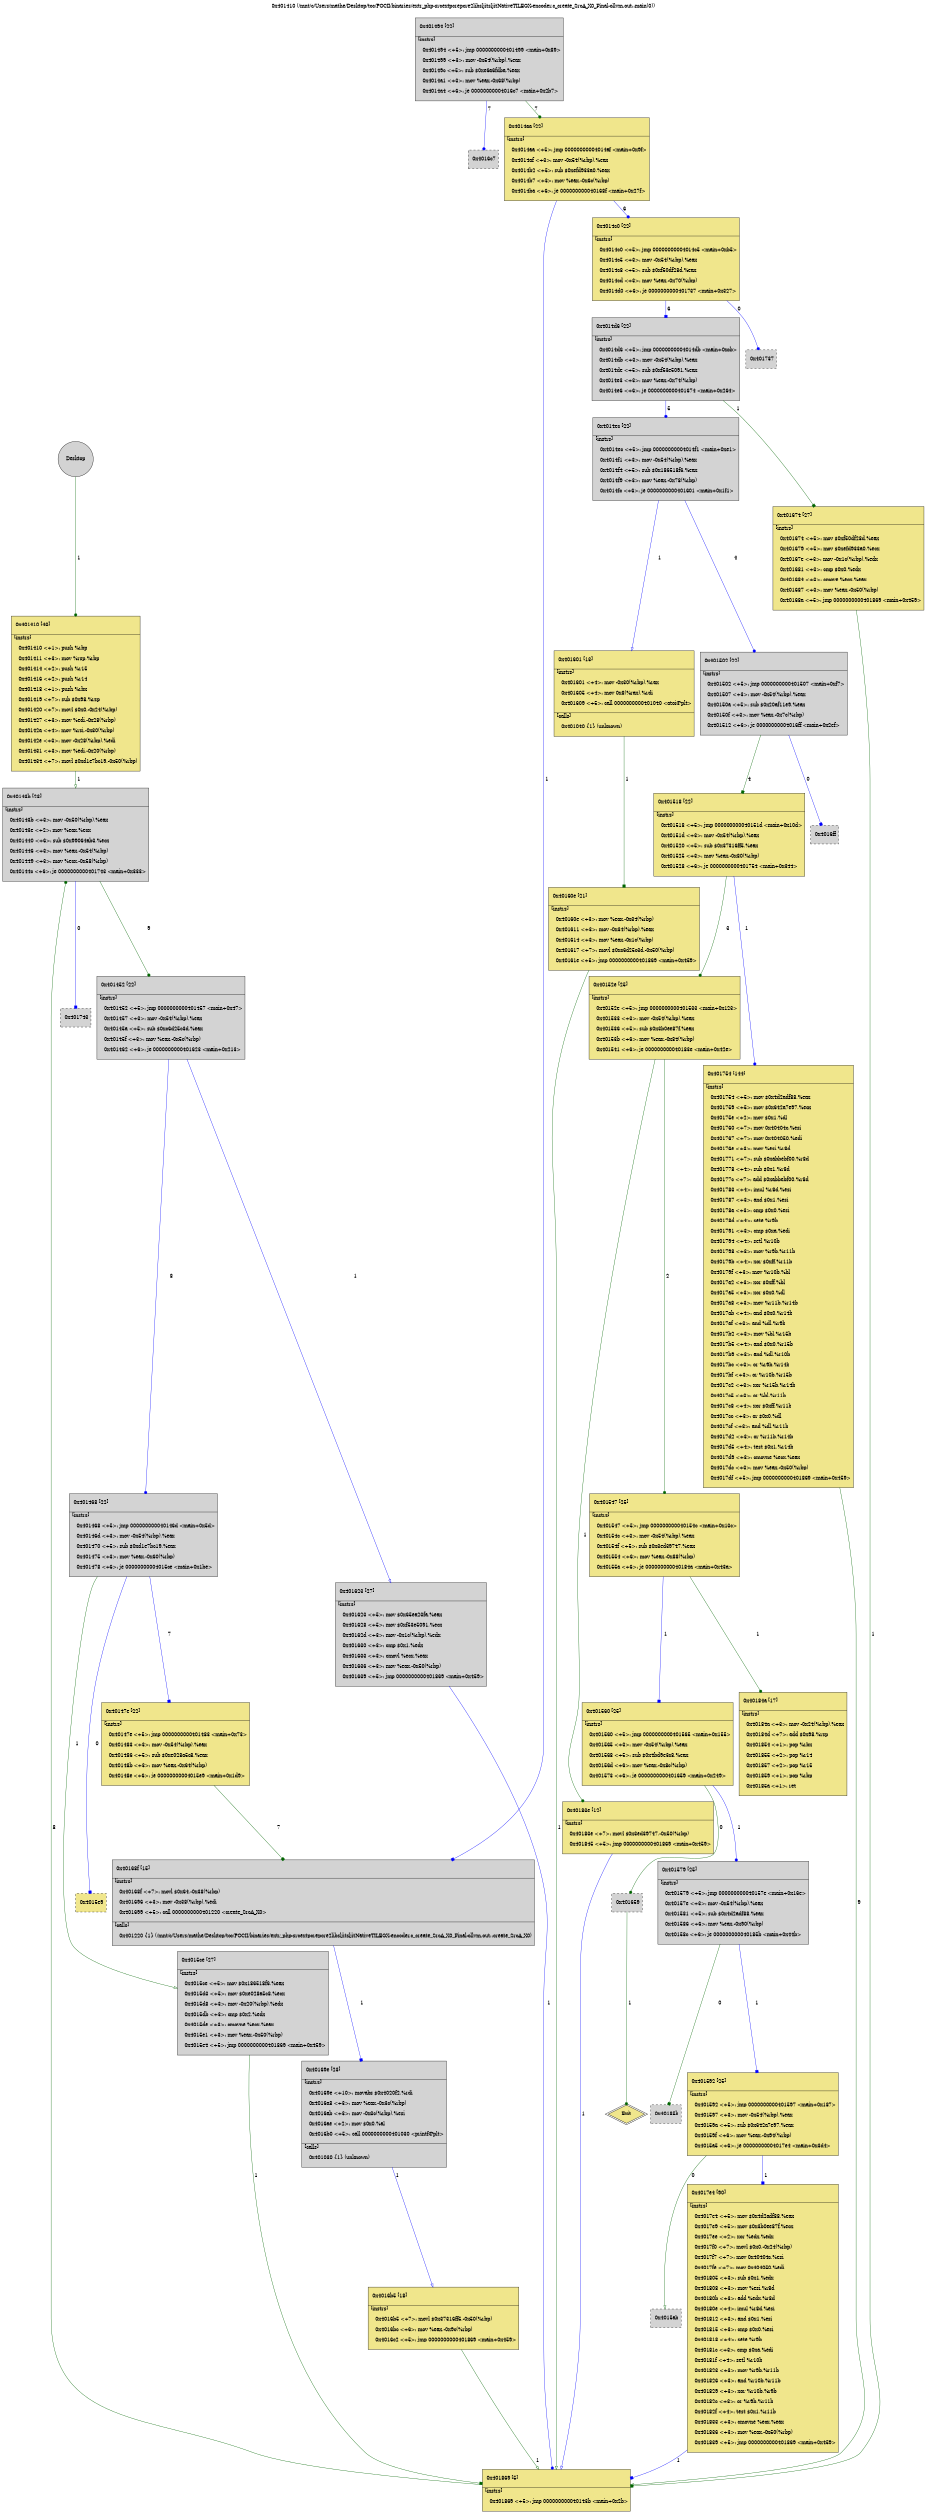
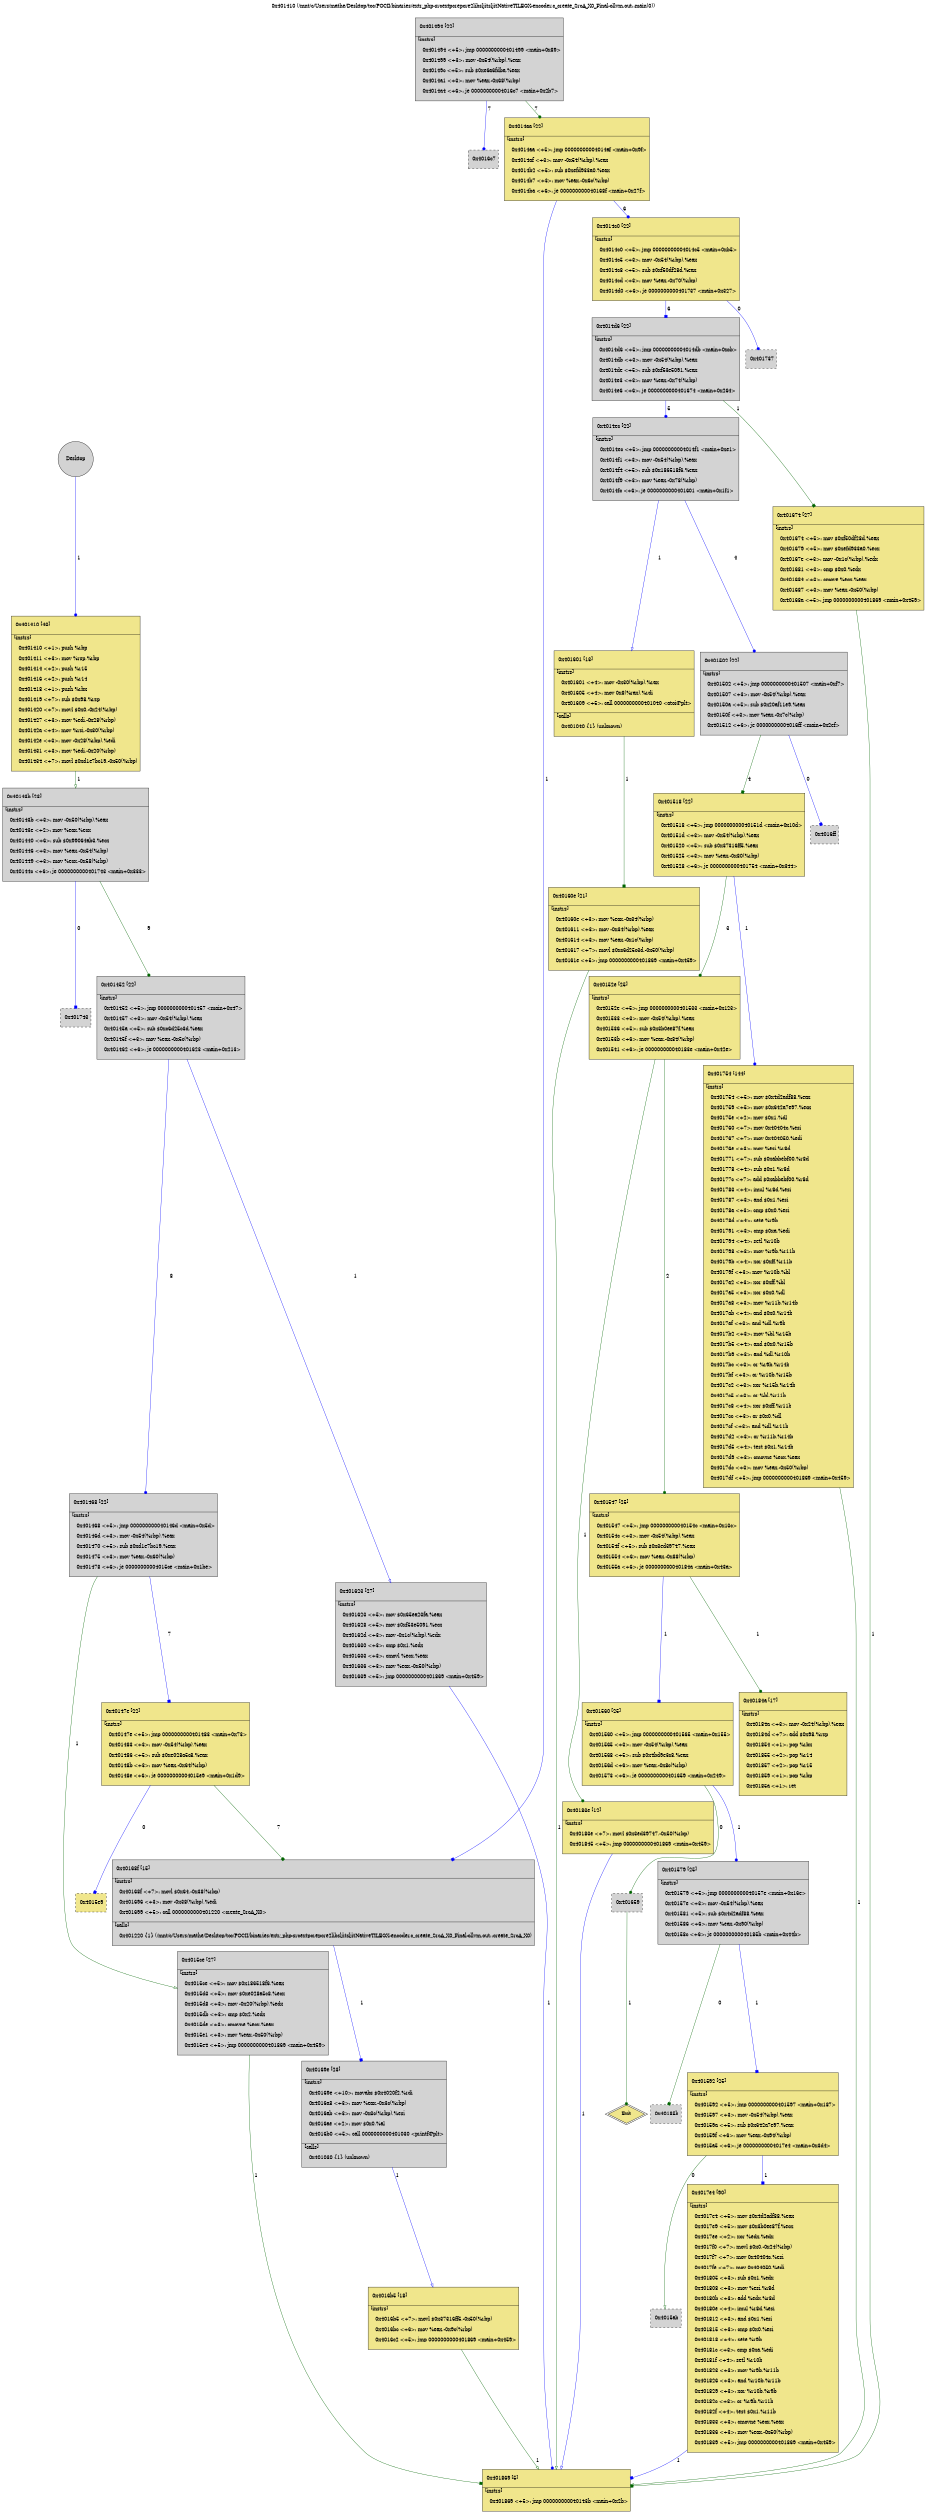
(76, 545) -> (76, 545)
(89, 1731) -> (121, 1837)
(51, 1849) -> none
(858, 1903) -> (858, 1903)
